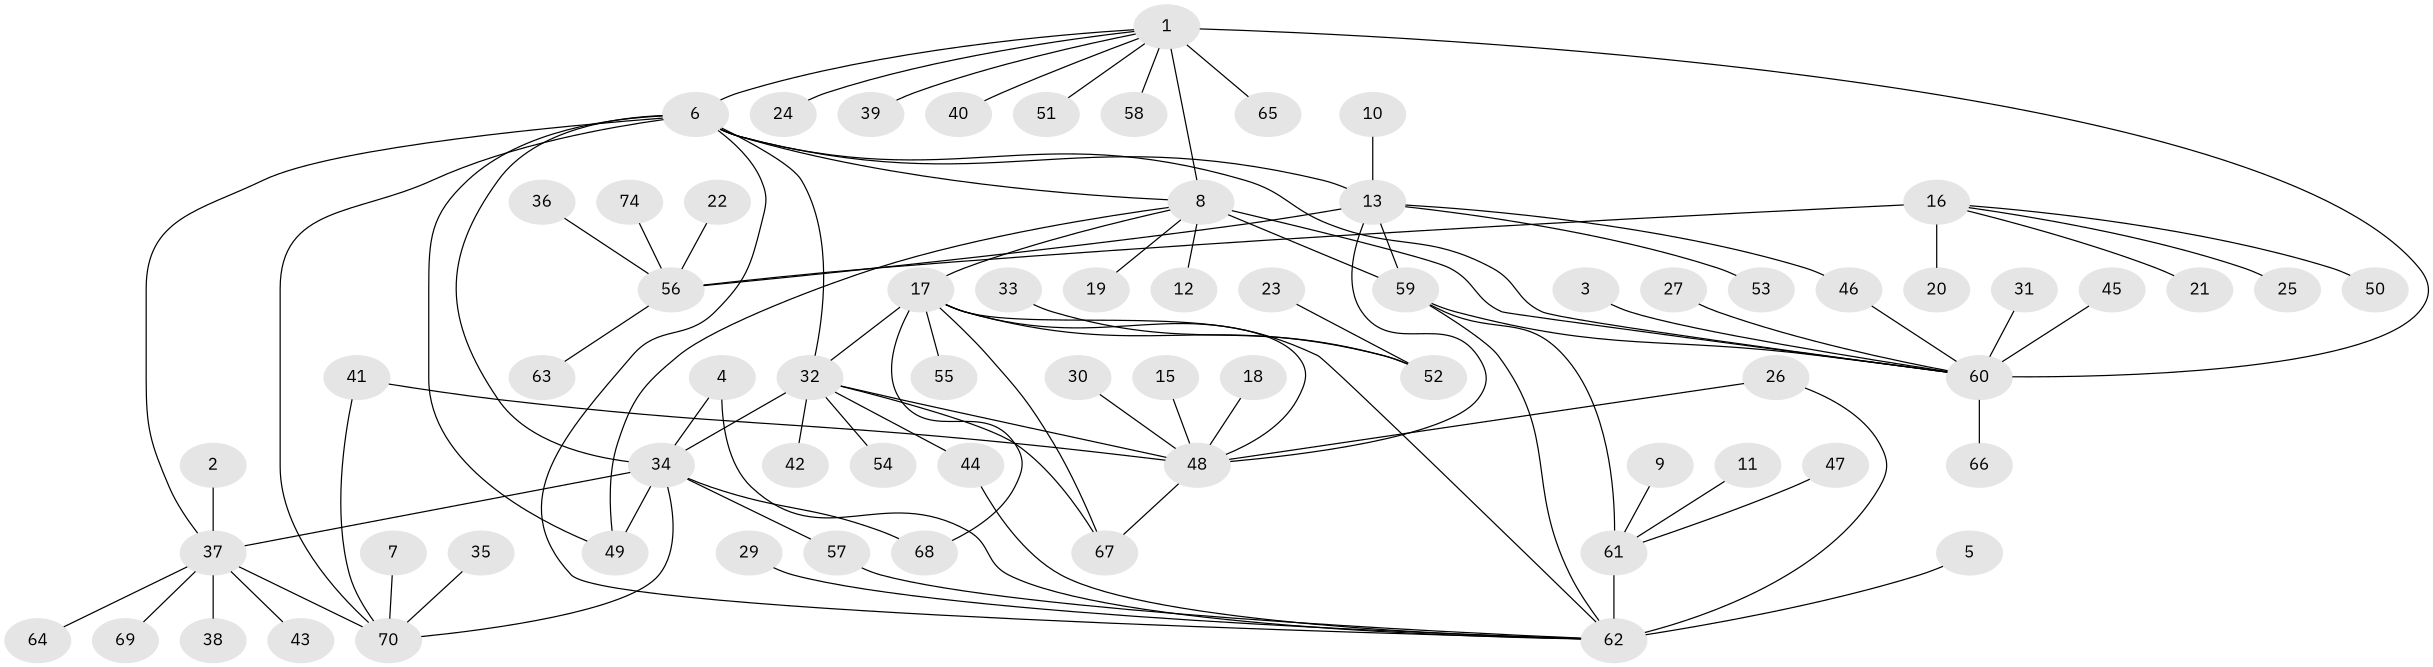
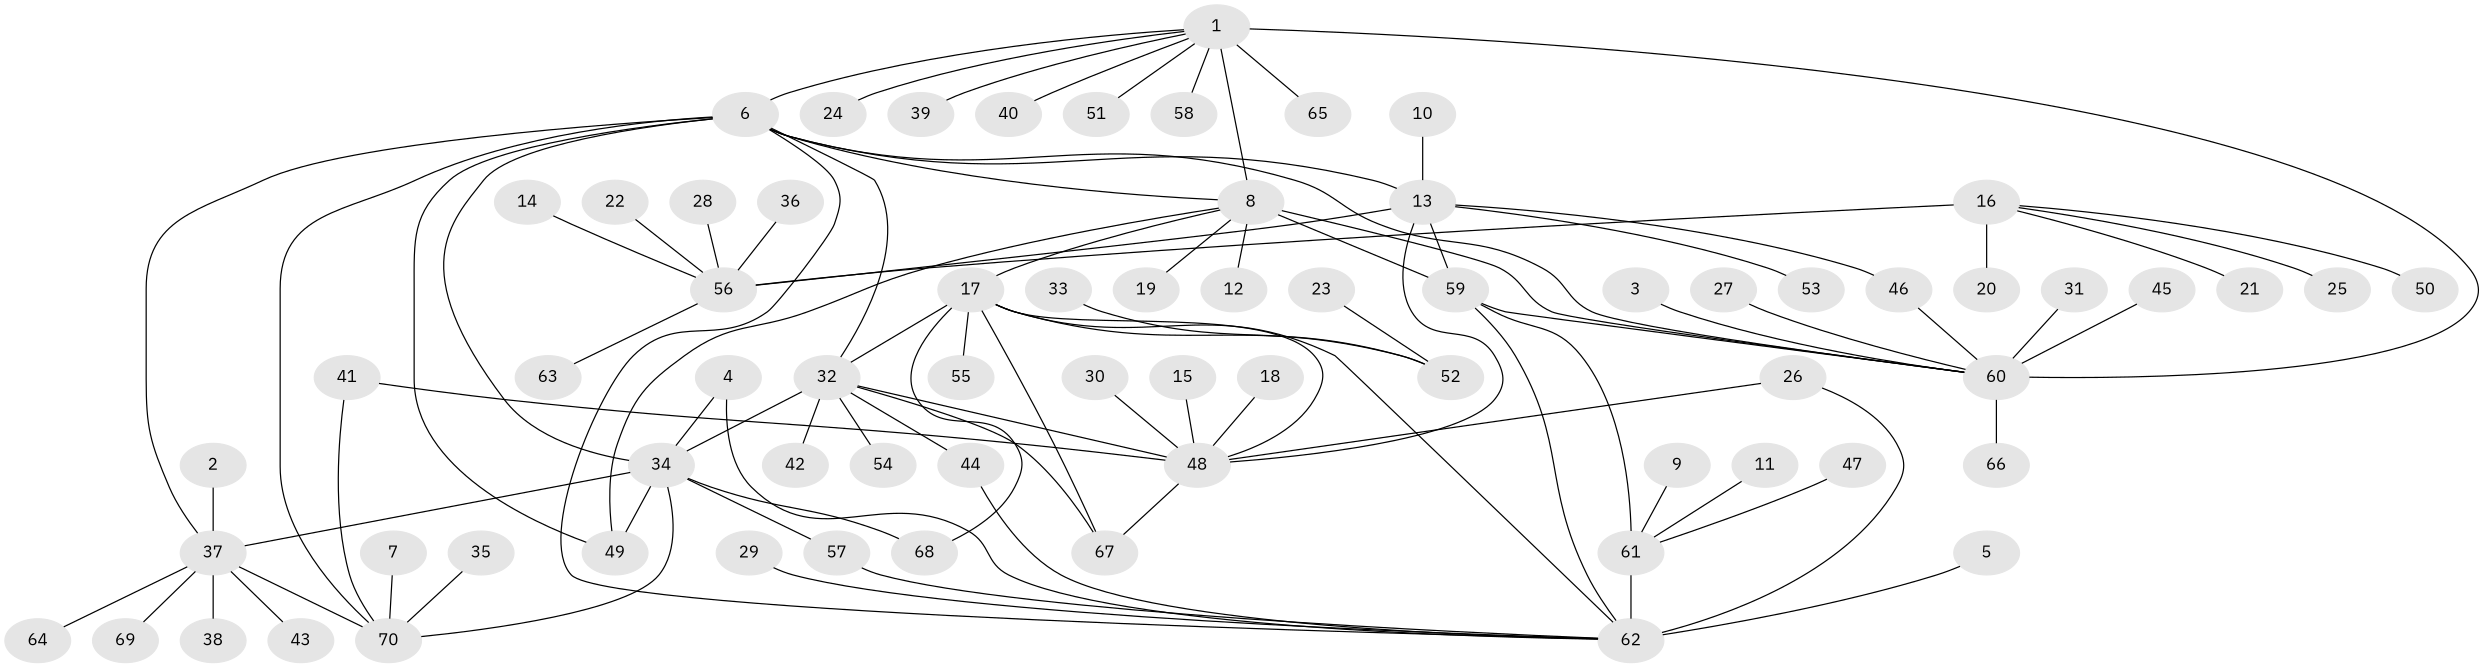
(630, 202) -> (527, 202)
none -> (703, 202)
